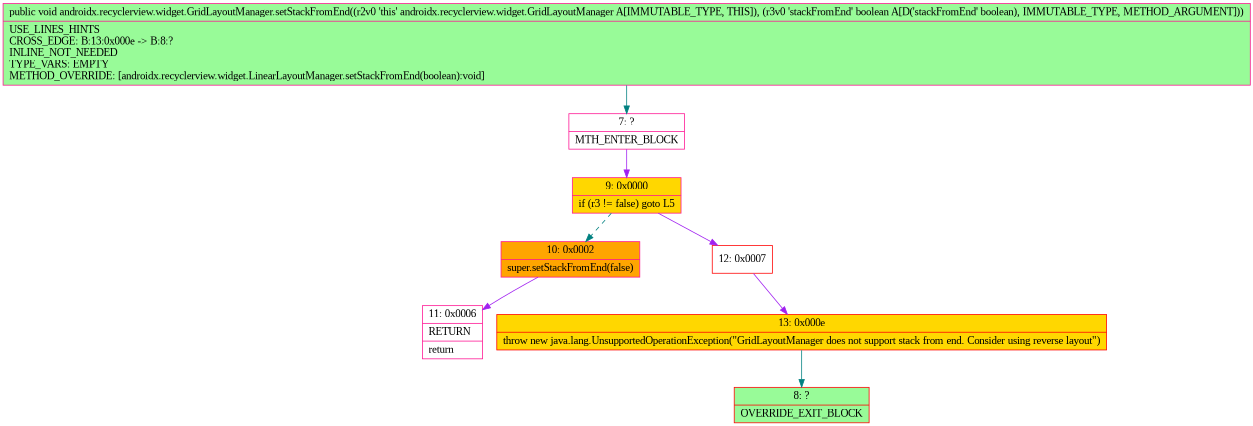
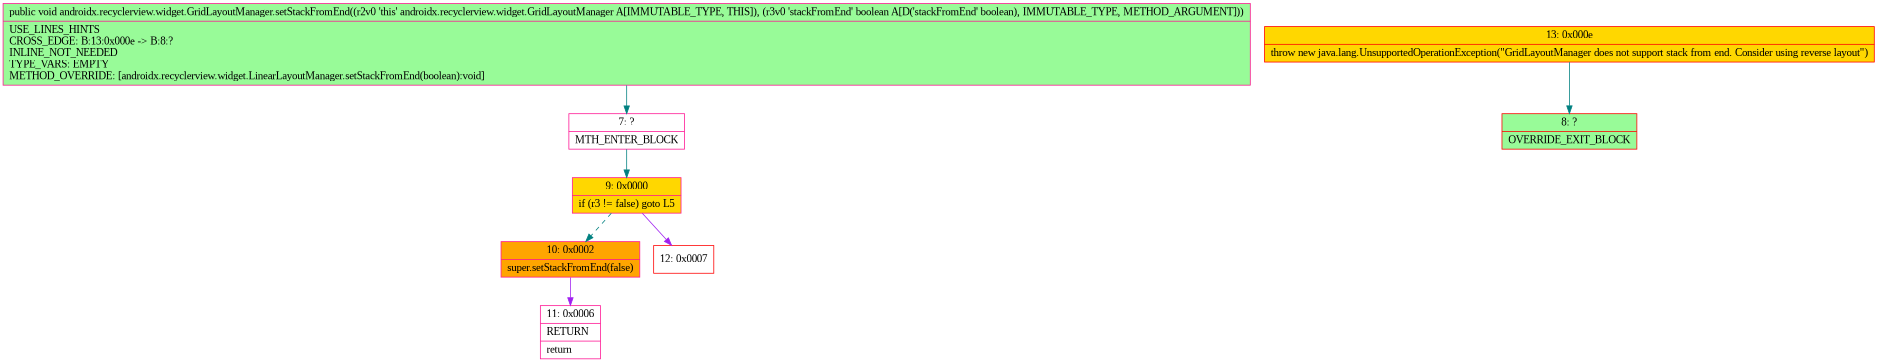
(627, 160) -> (627, 160)
(768, 291) -> none
